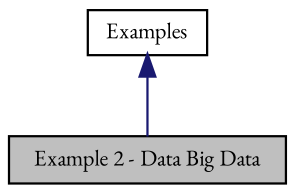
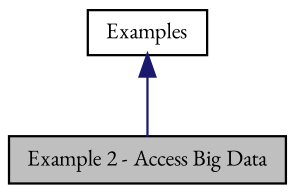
(147, 160) -> (147, 160)
